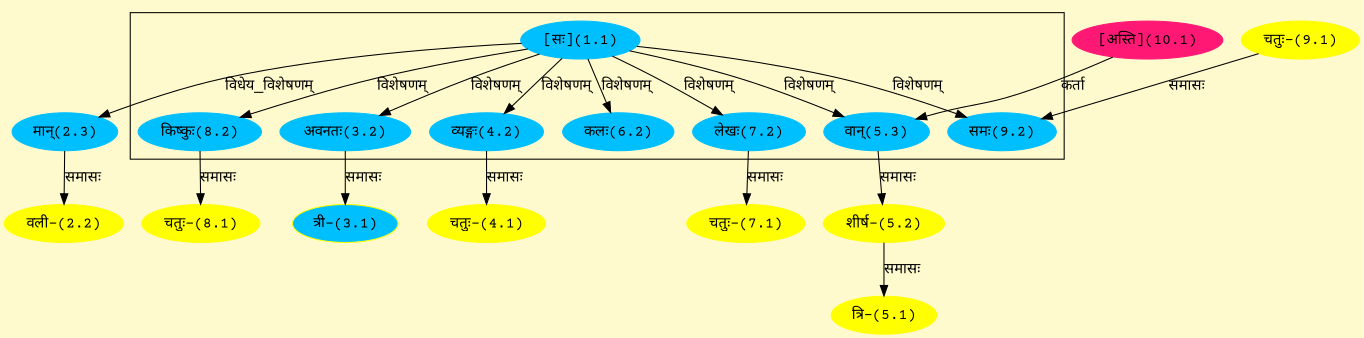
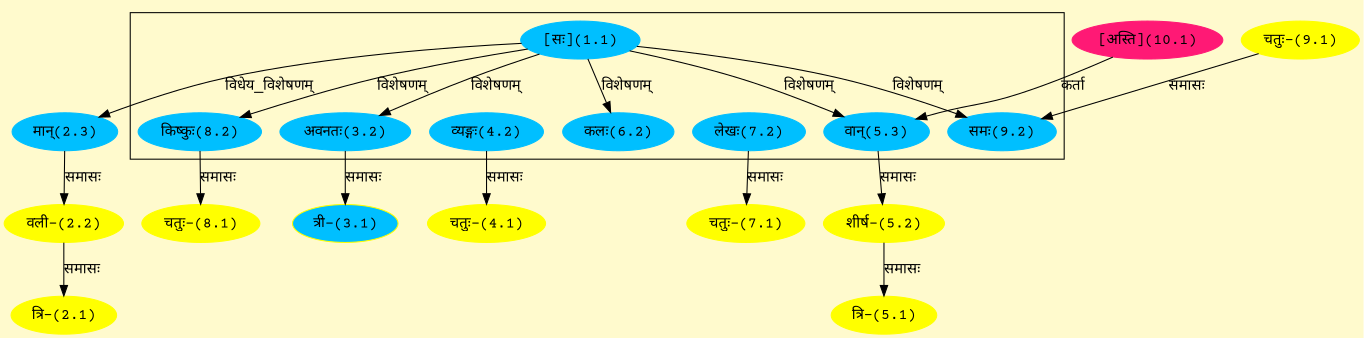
(537, 82) -> none
(663, 82) -> none
none -> (64, 315)
